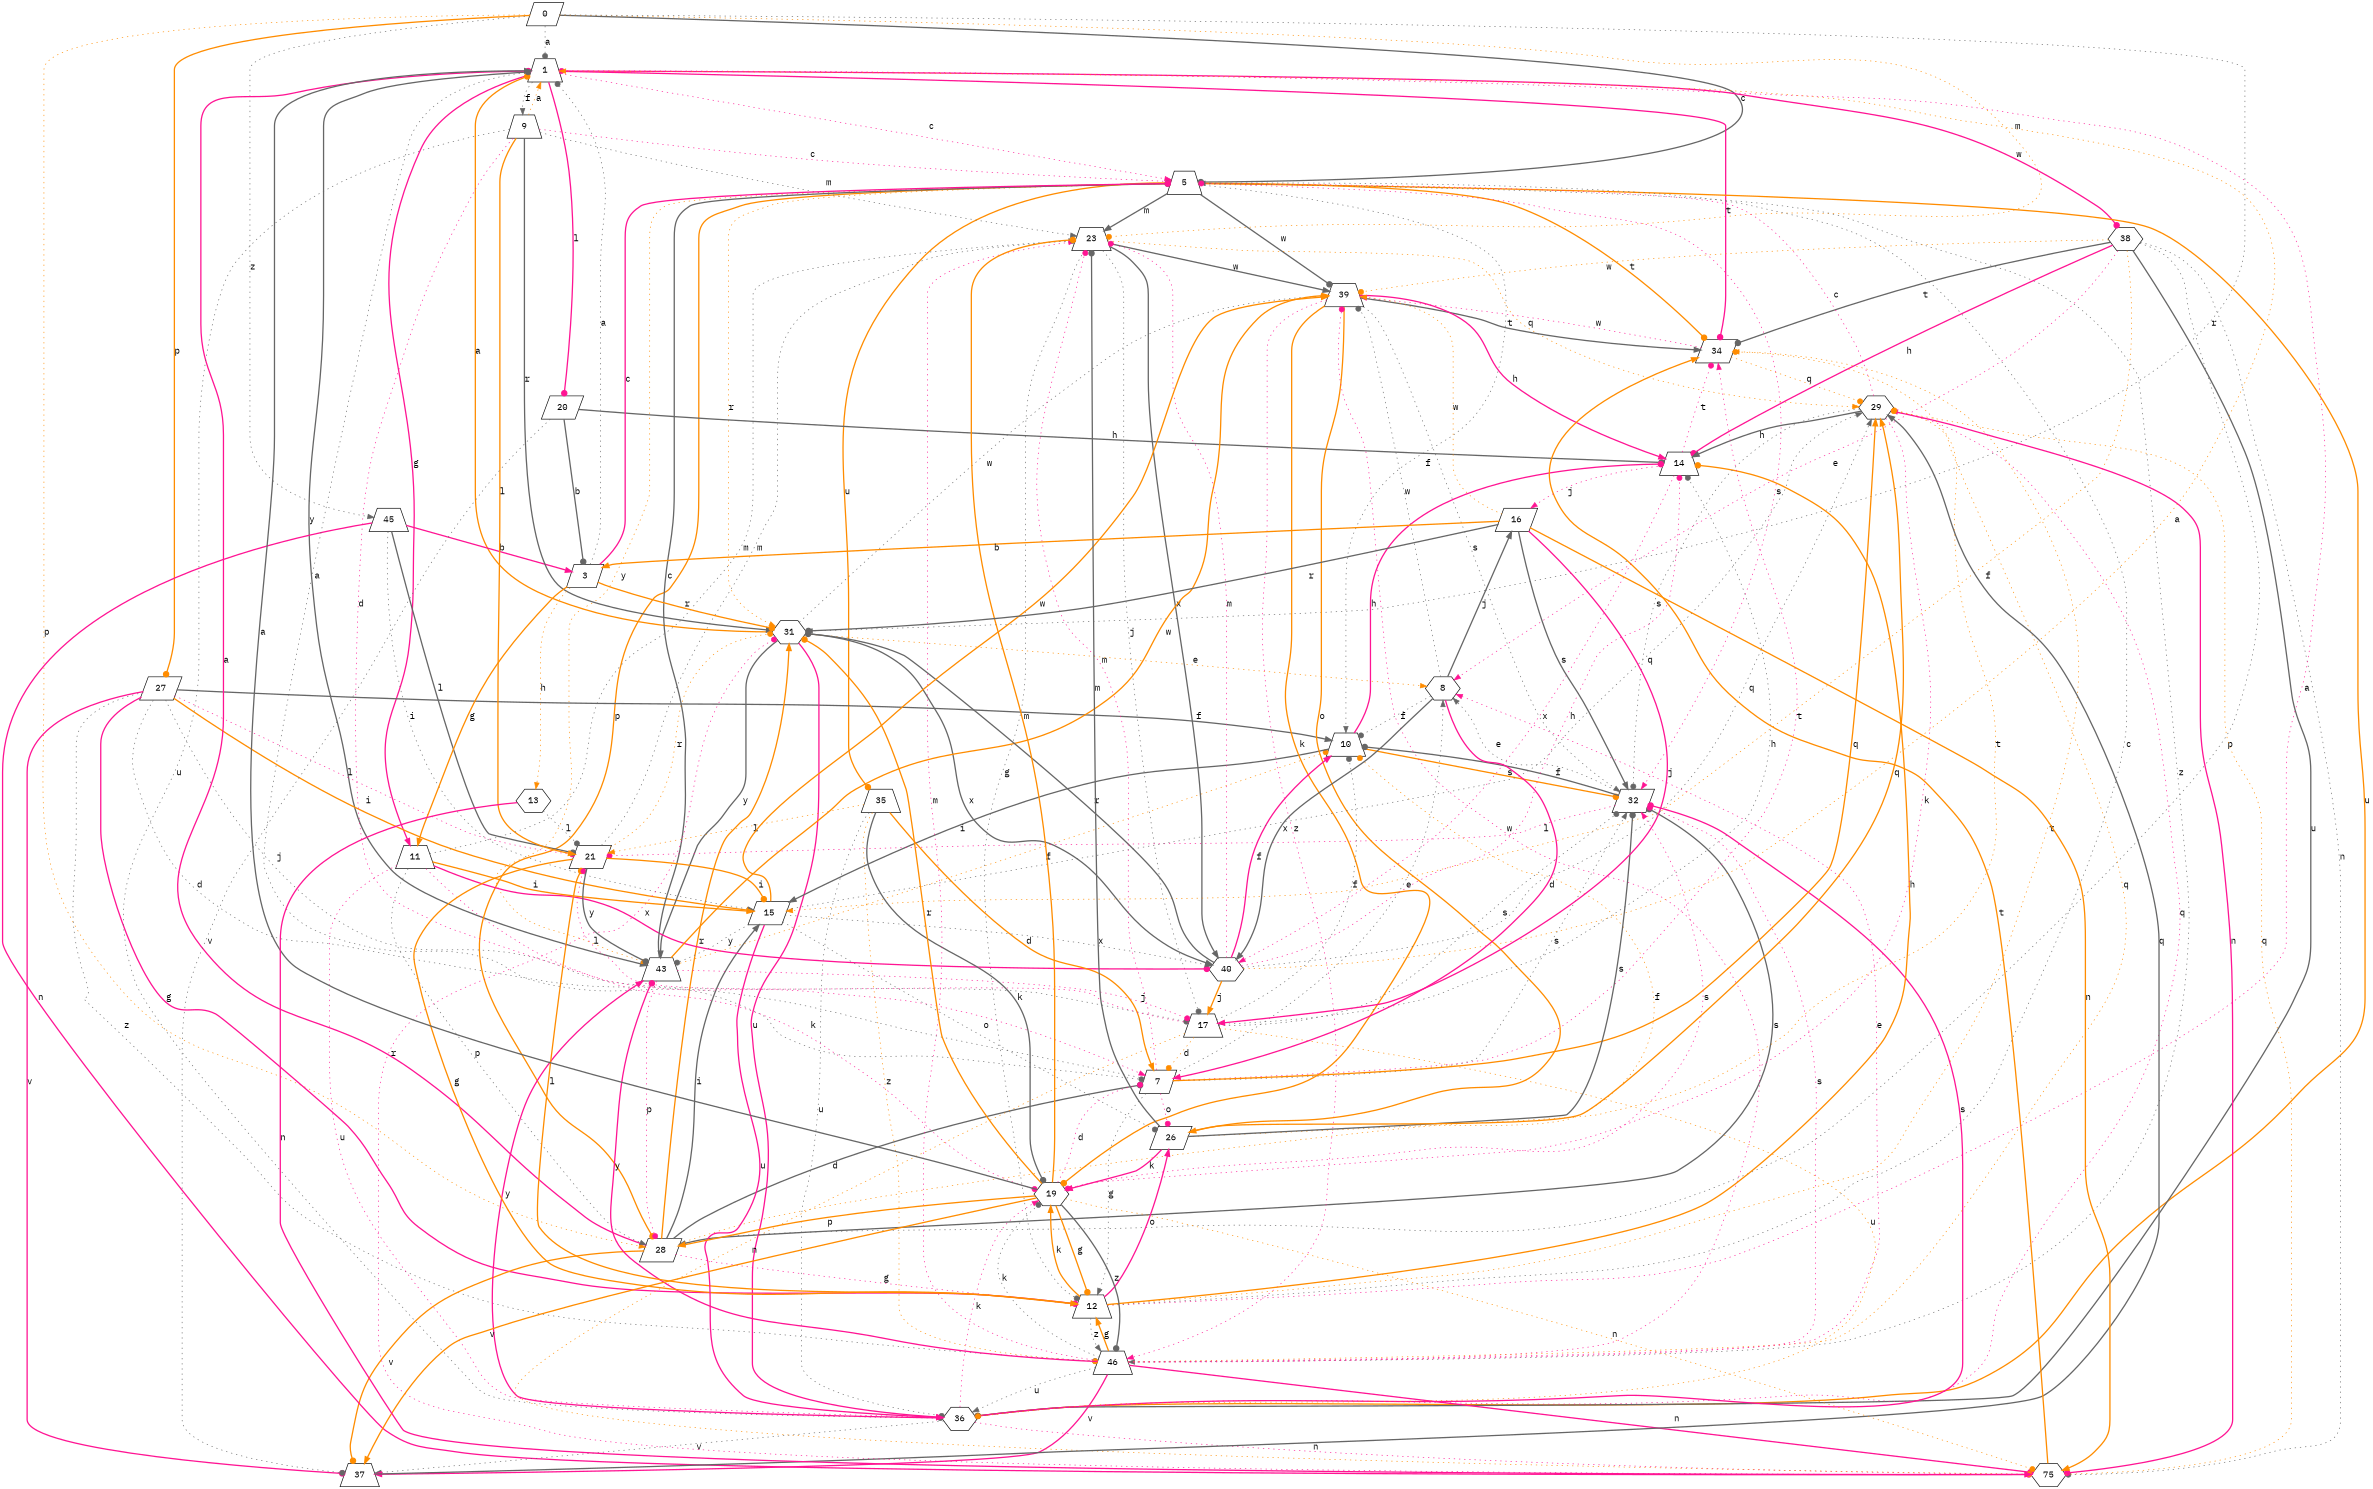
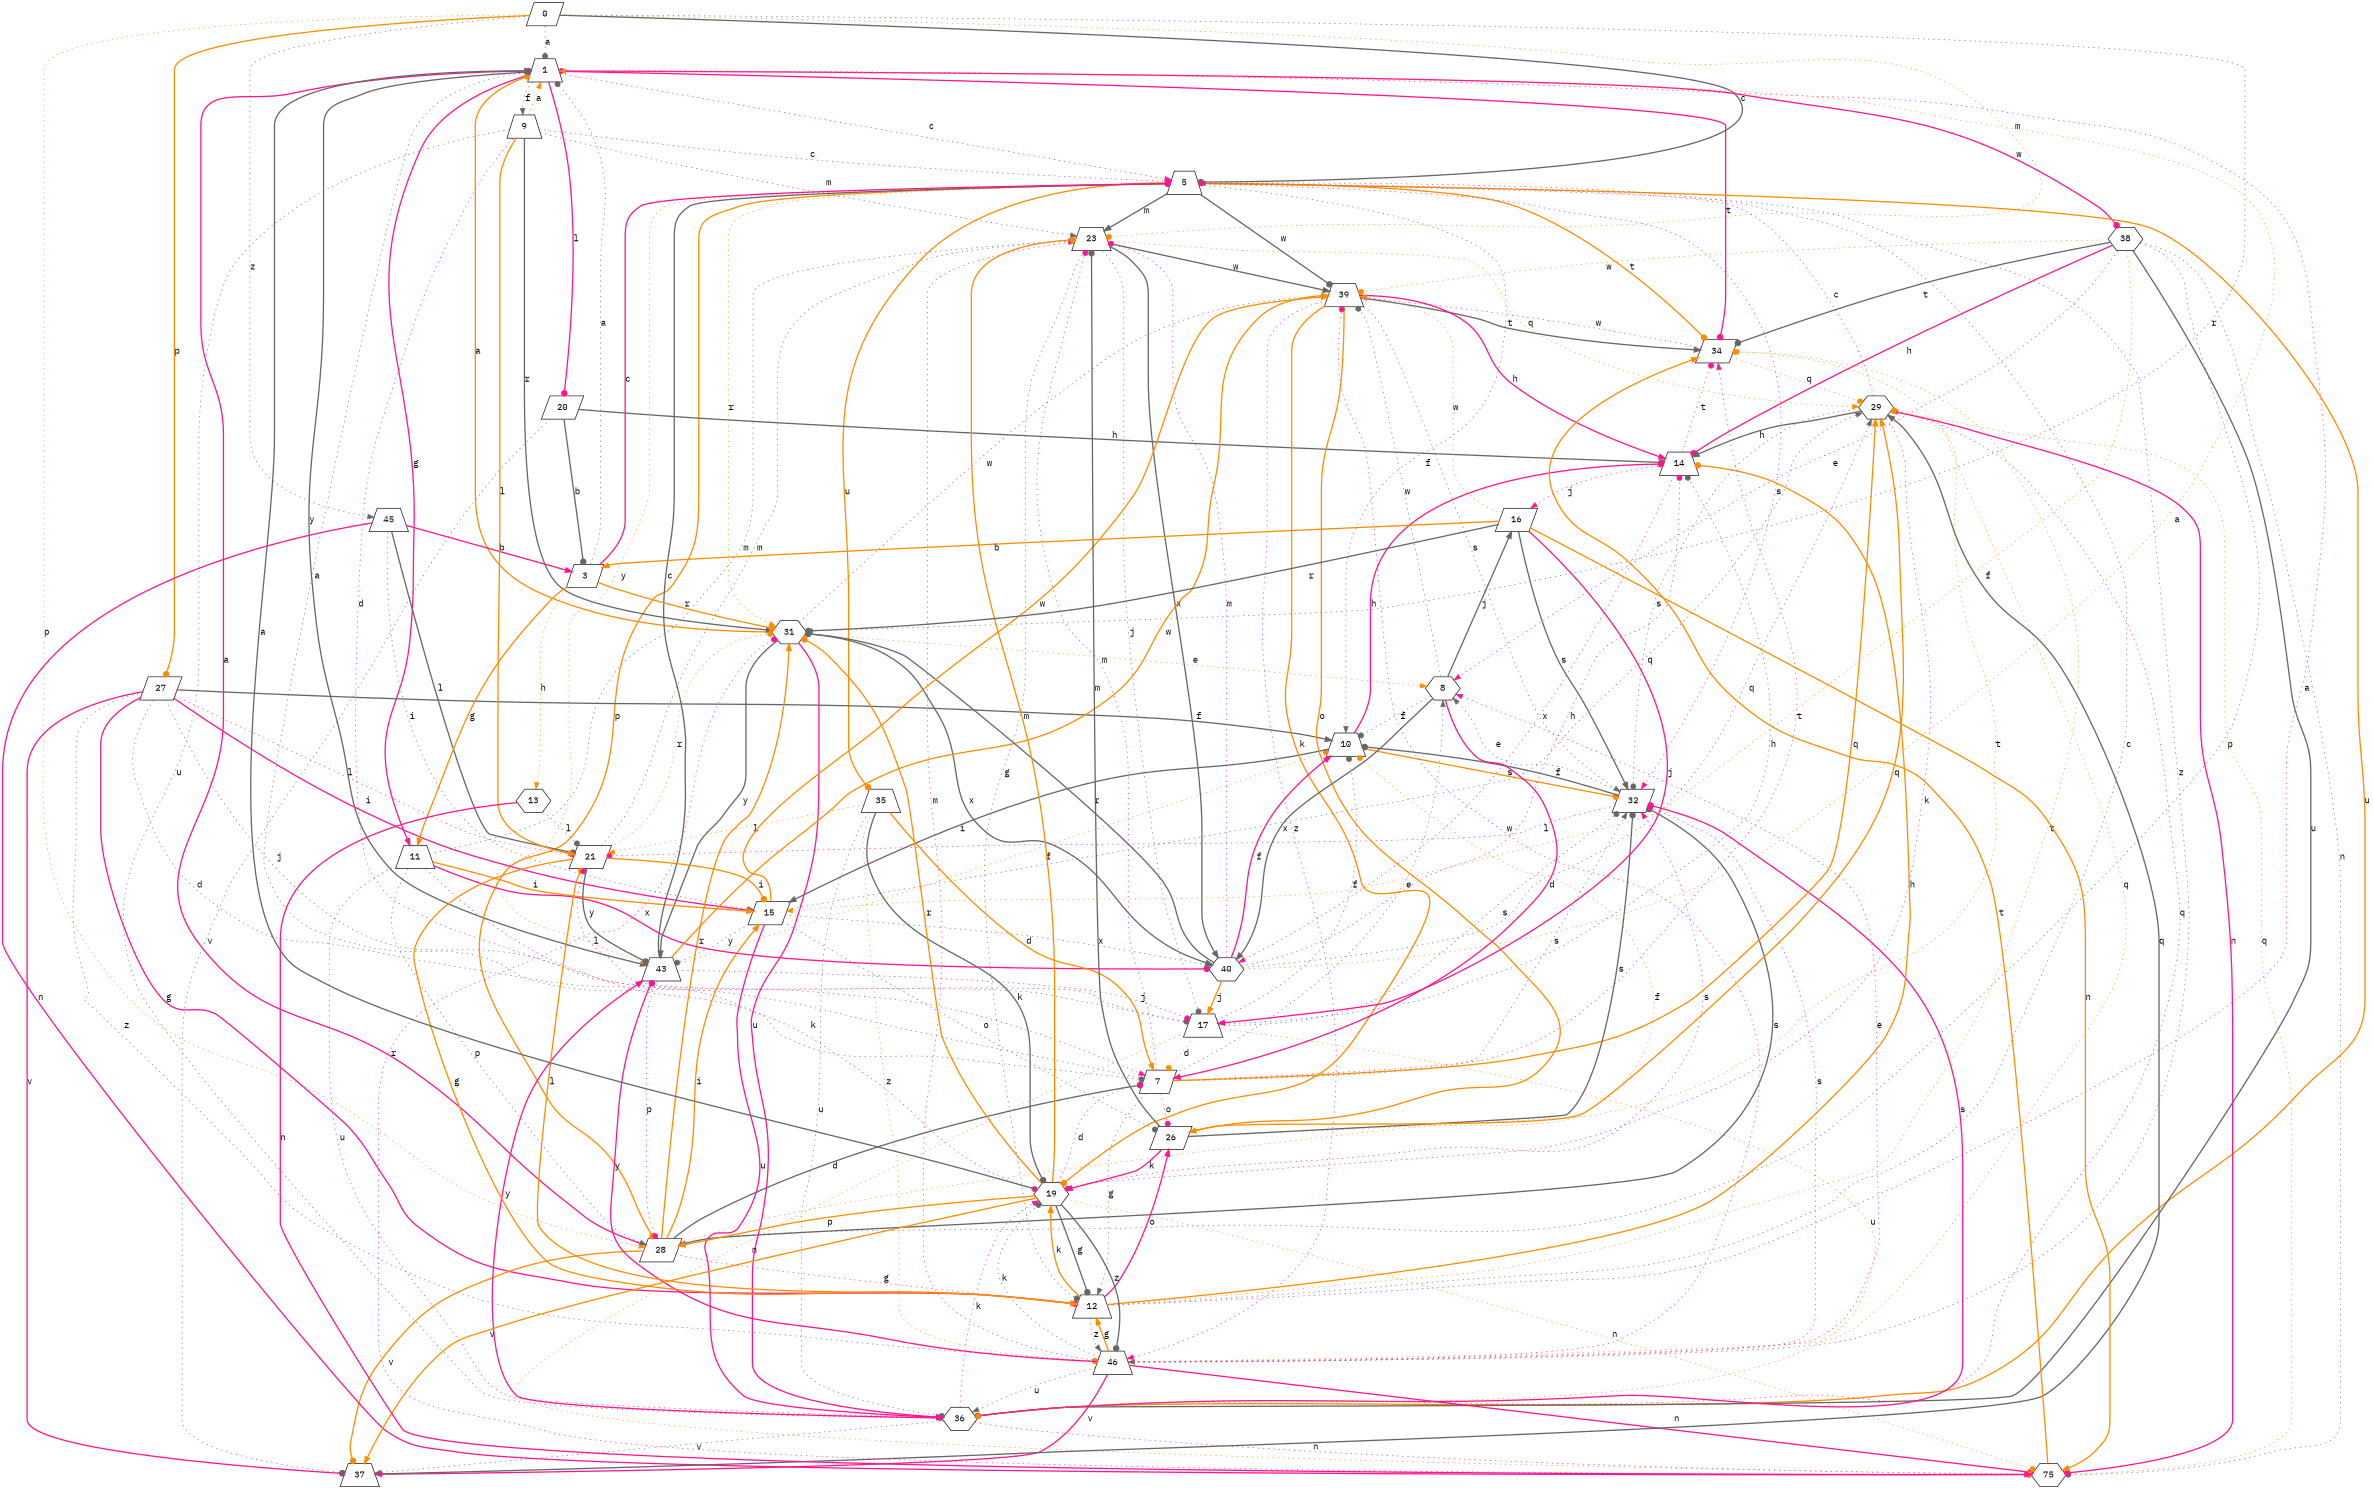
(430, 841) -> (430, 841)
(696, 1079) -> (696, 1079)
(1072, 1248) -> (1072, 1248)
